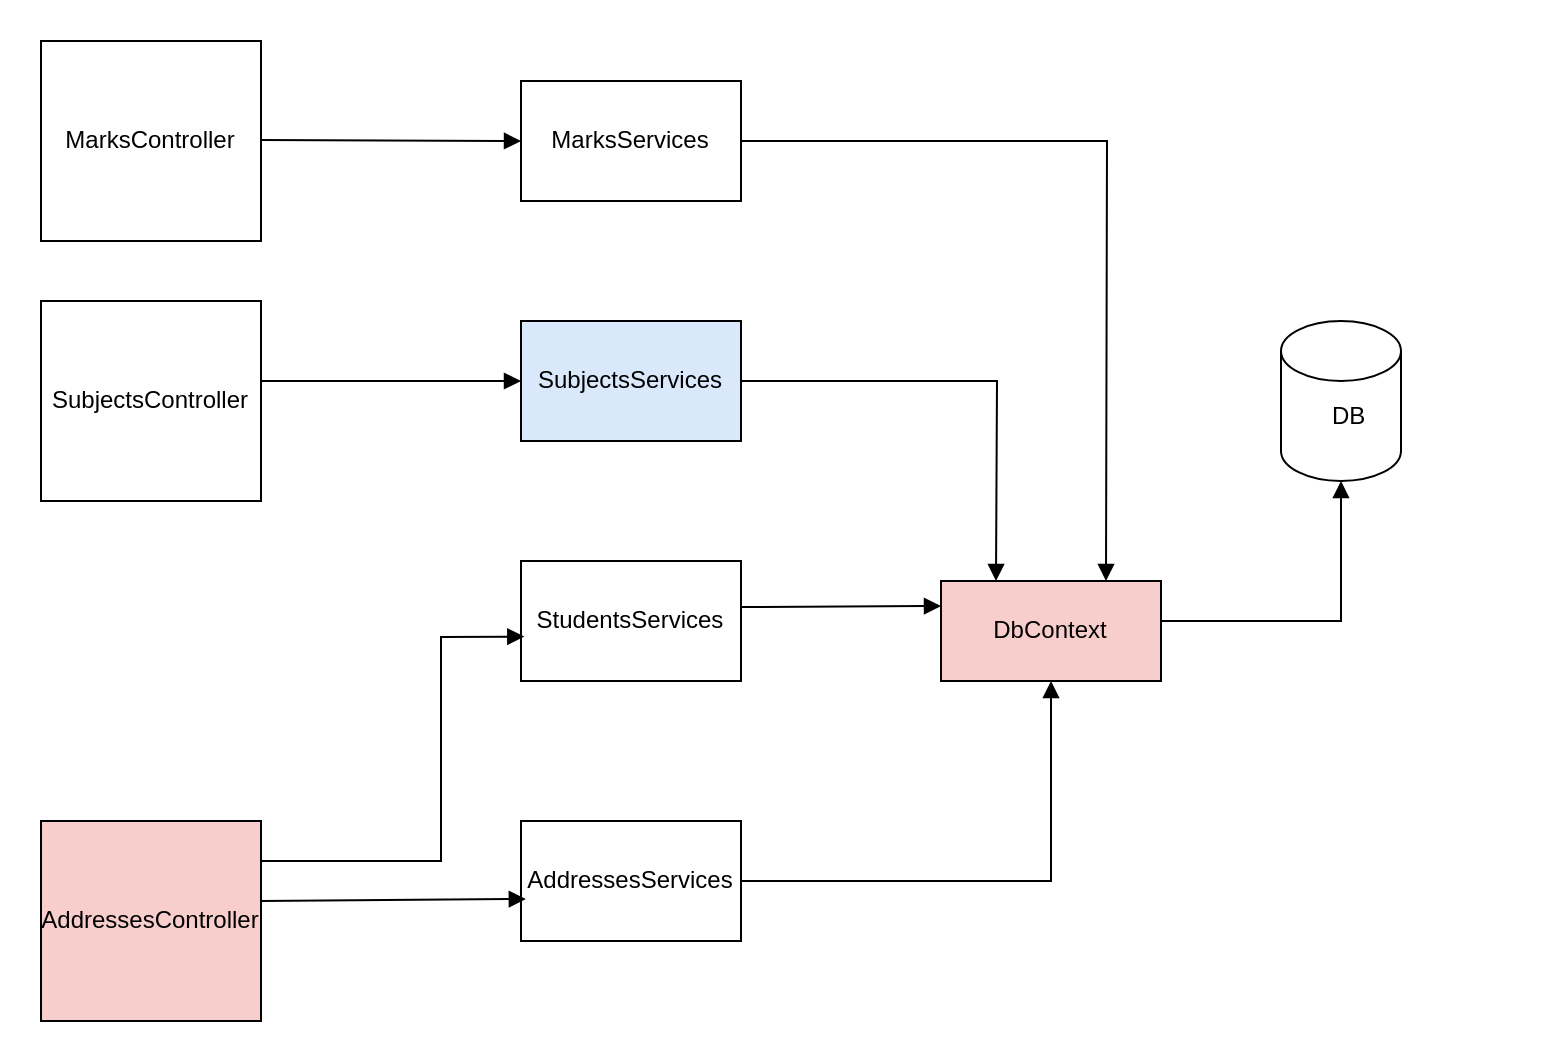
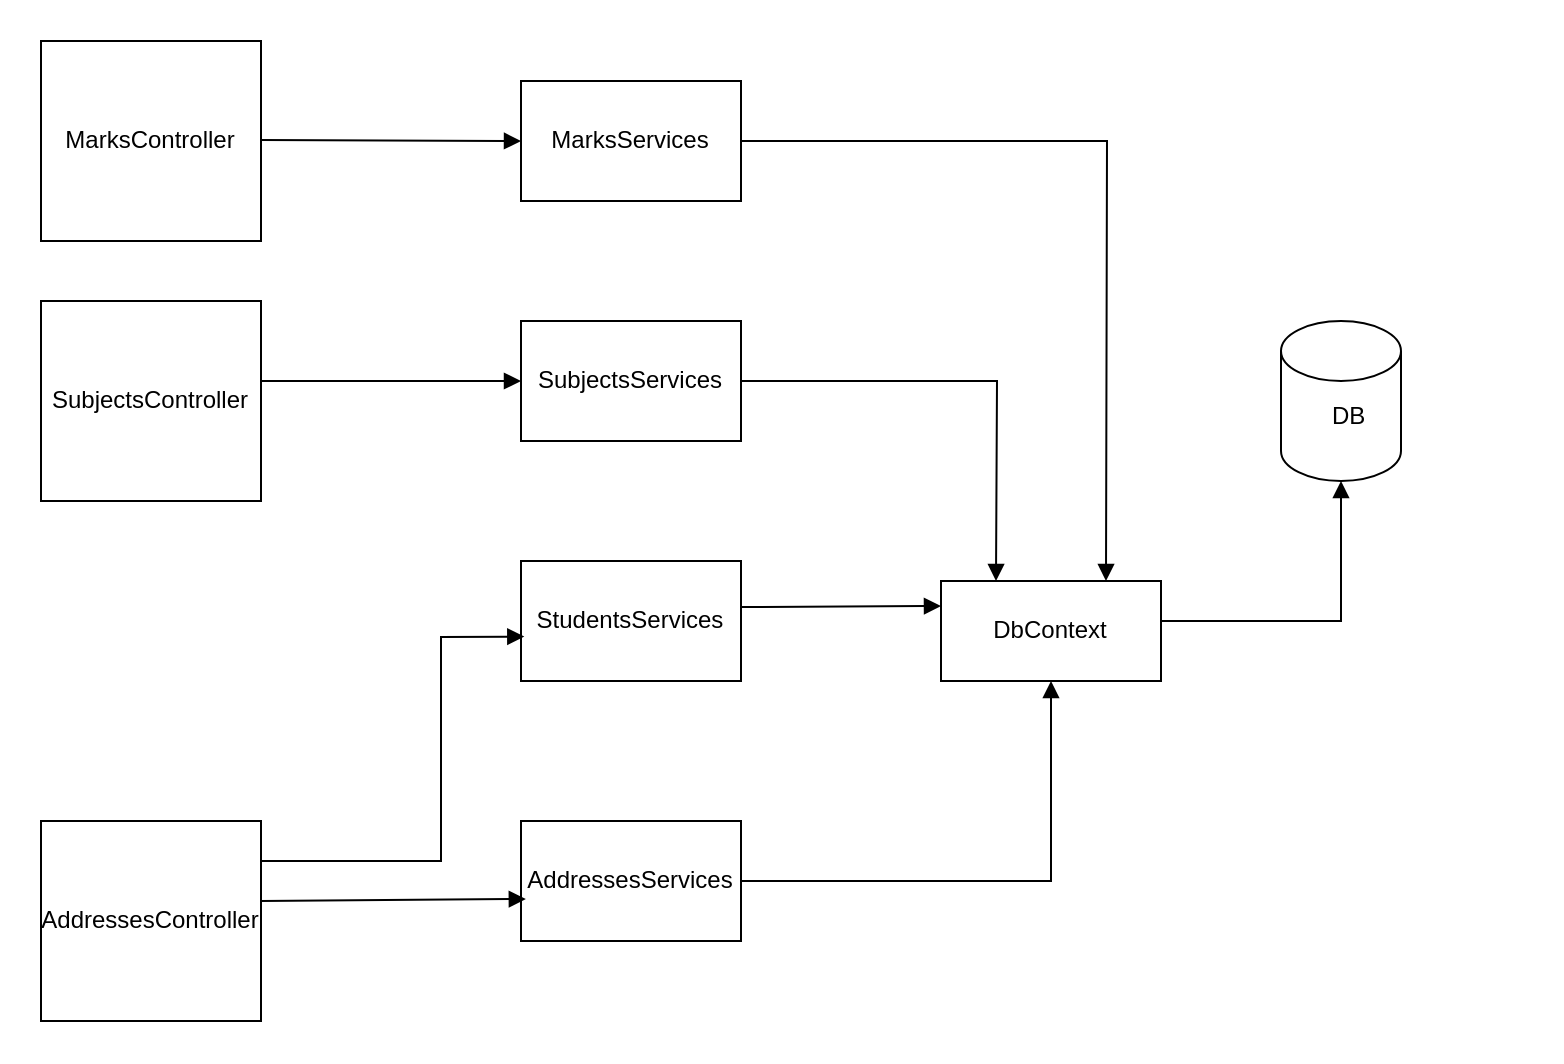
(631, 381) -> (631, 381)
(1051, 631) -> (1051, 631)
(151, 921) -> (151, 921)
